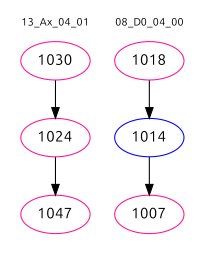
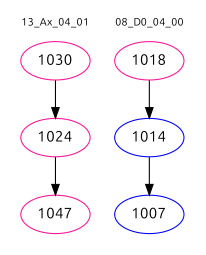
(149, 214) -> (149, 214)
